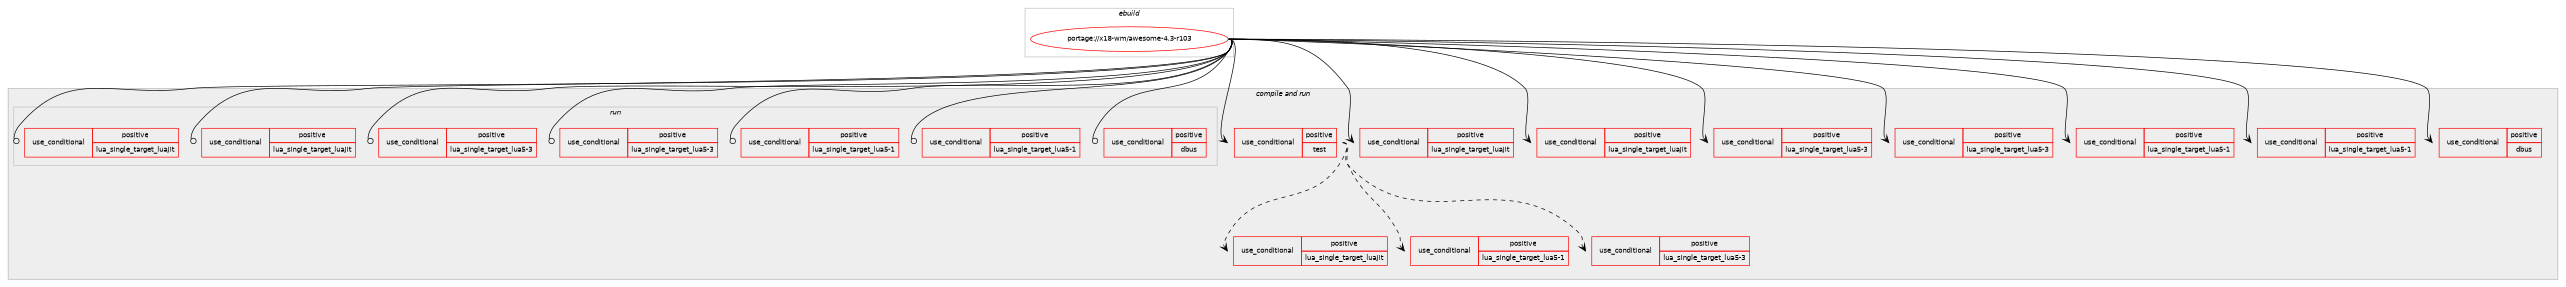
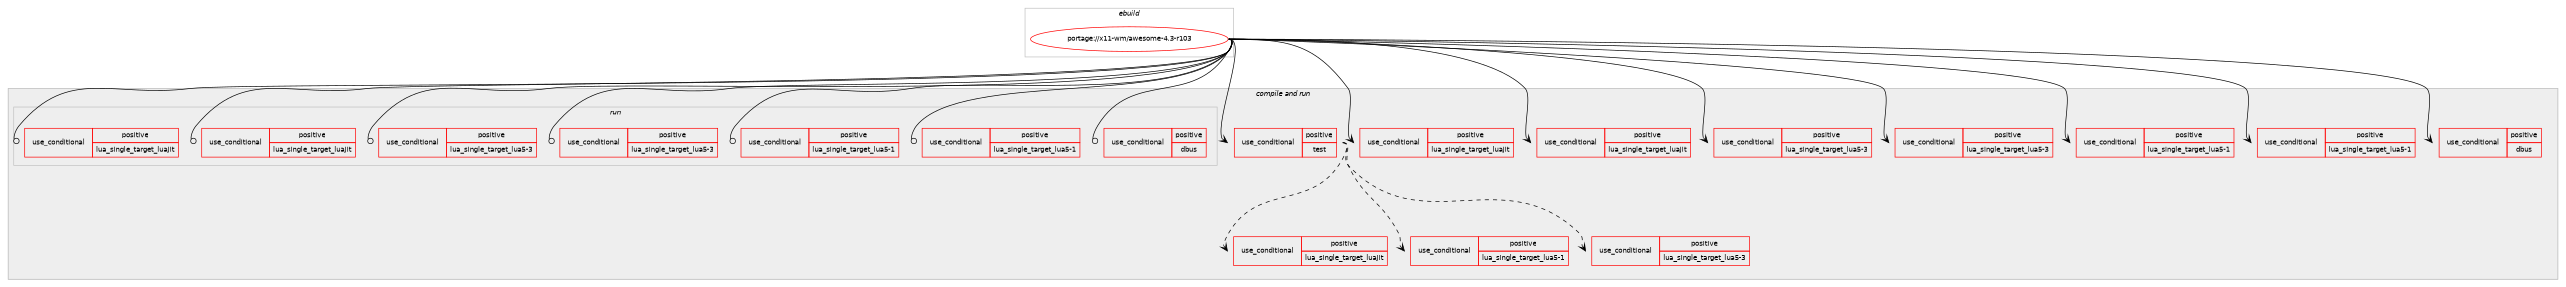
(1129, 39) -> (1129, 39)
